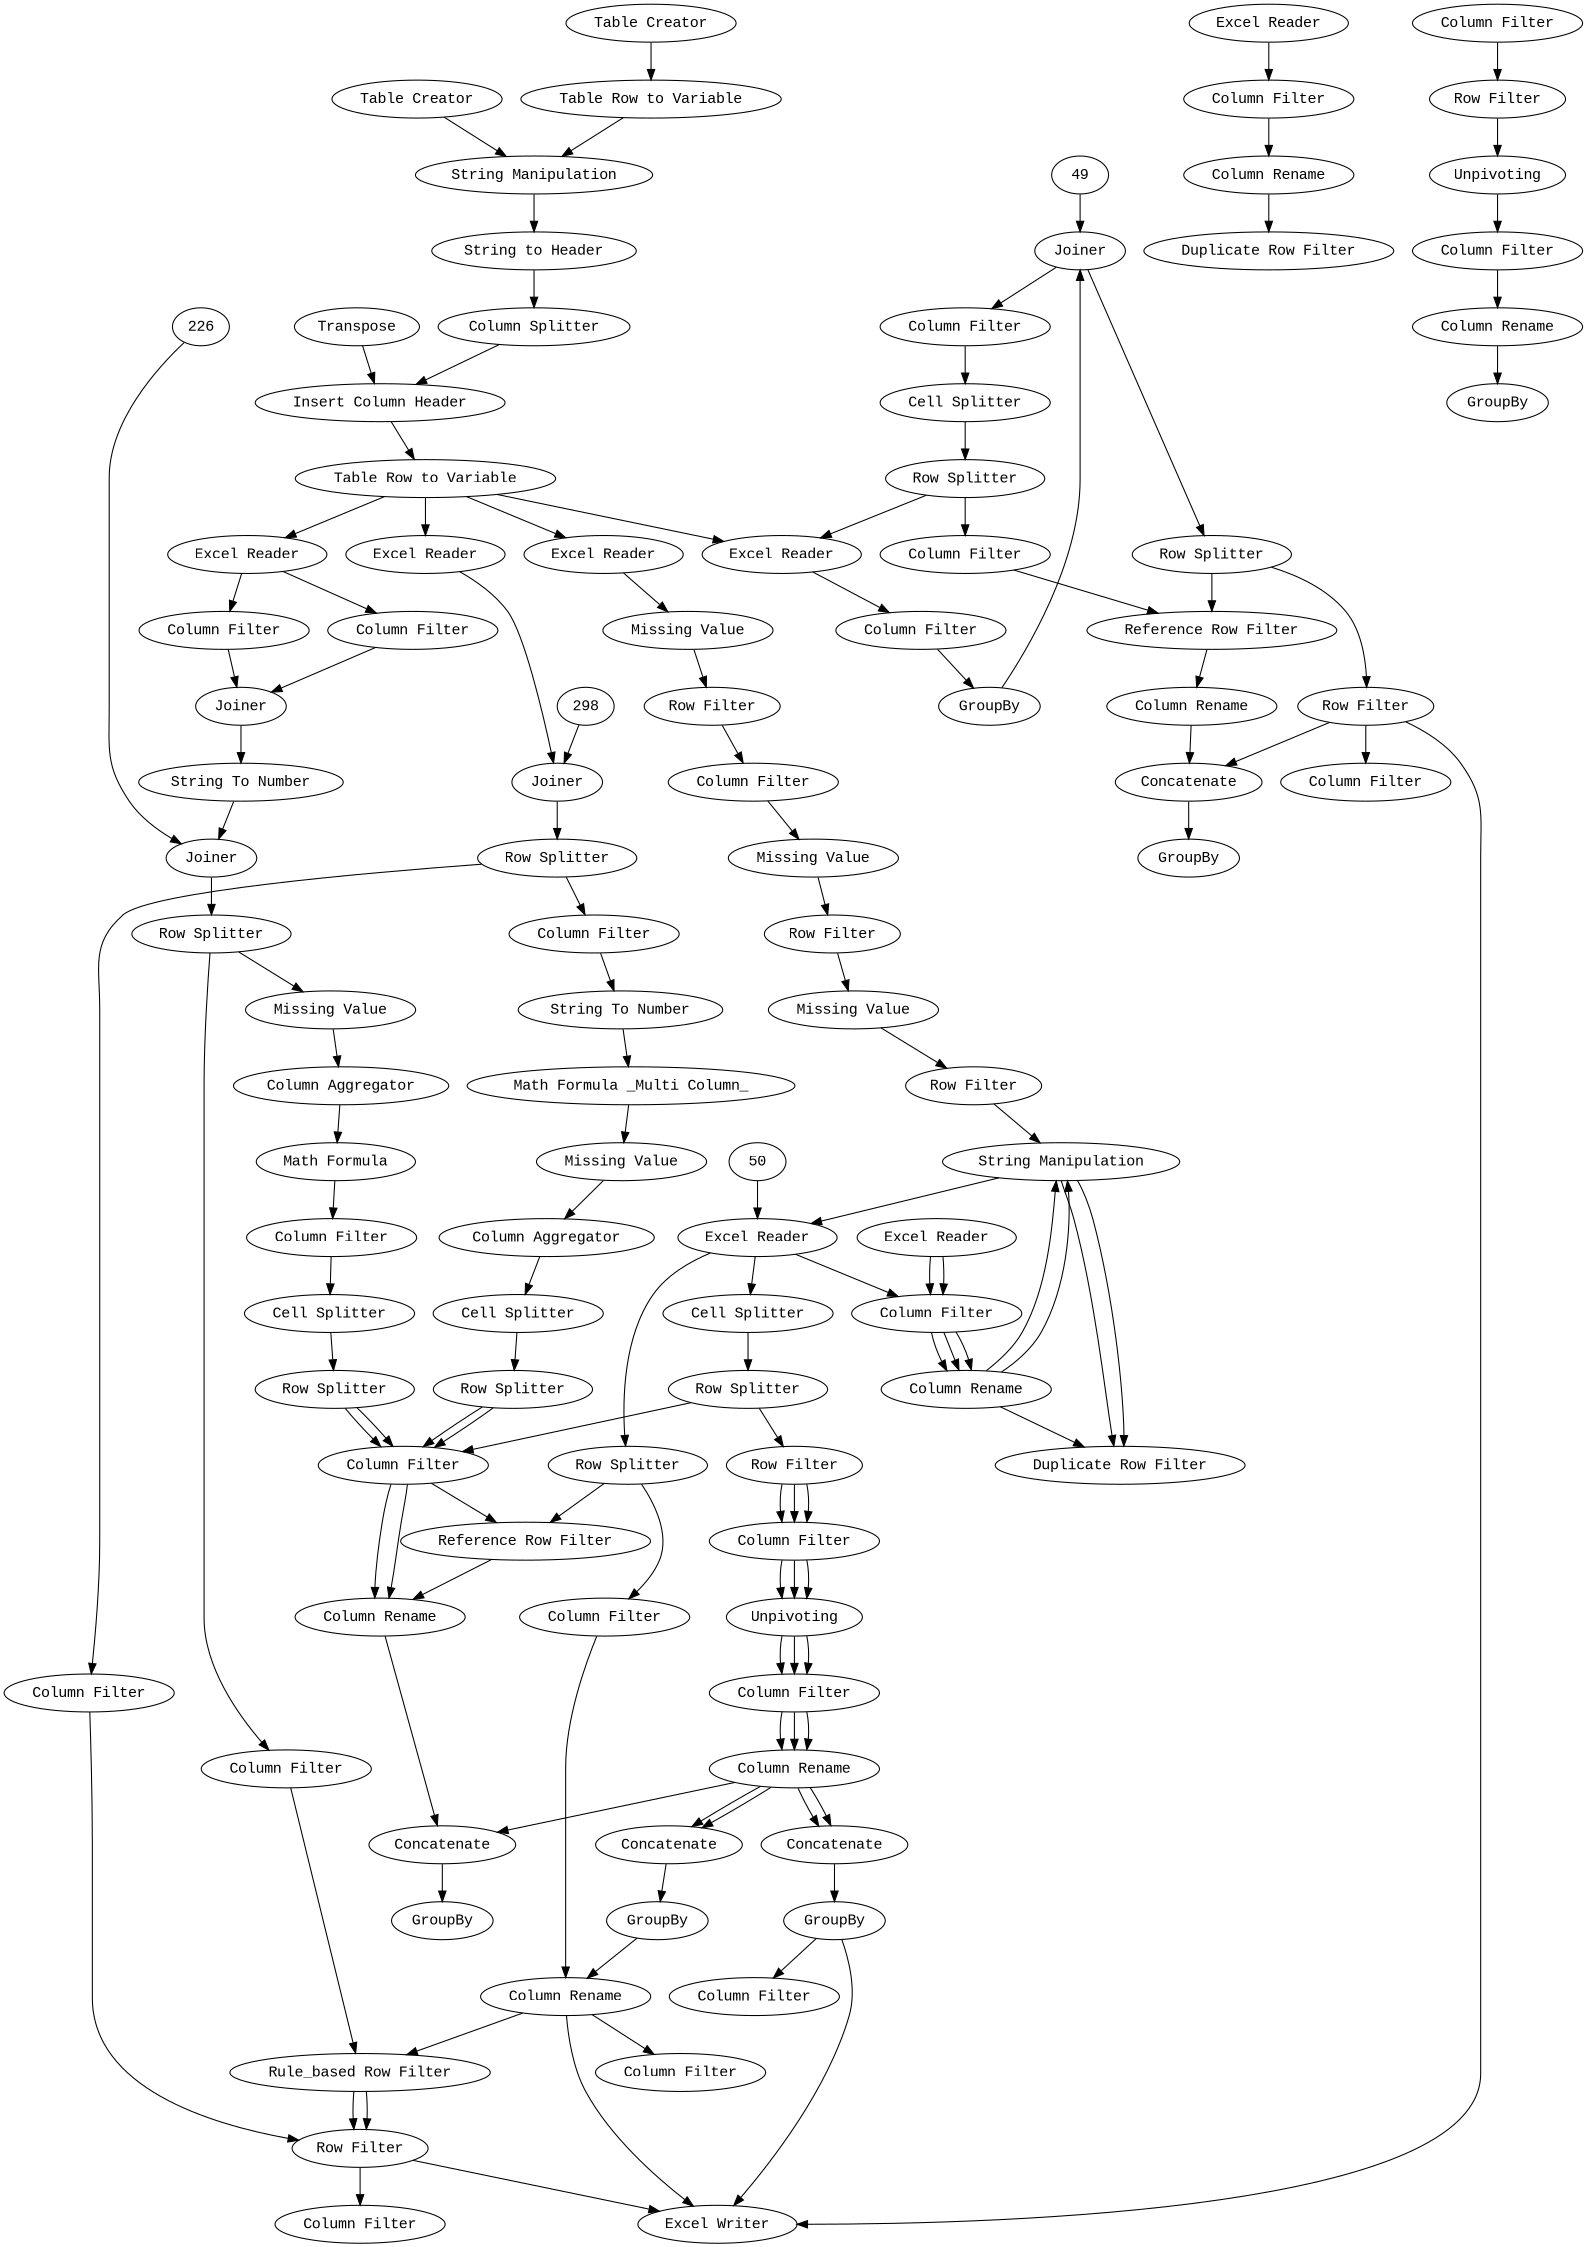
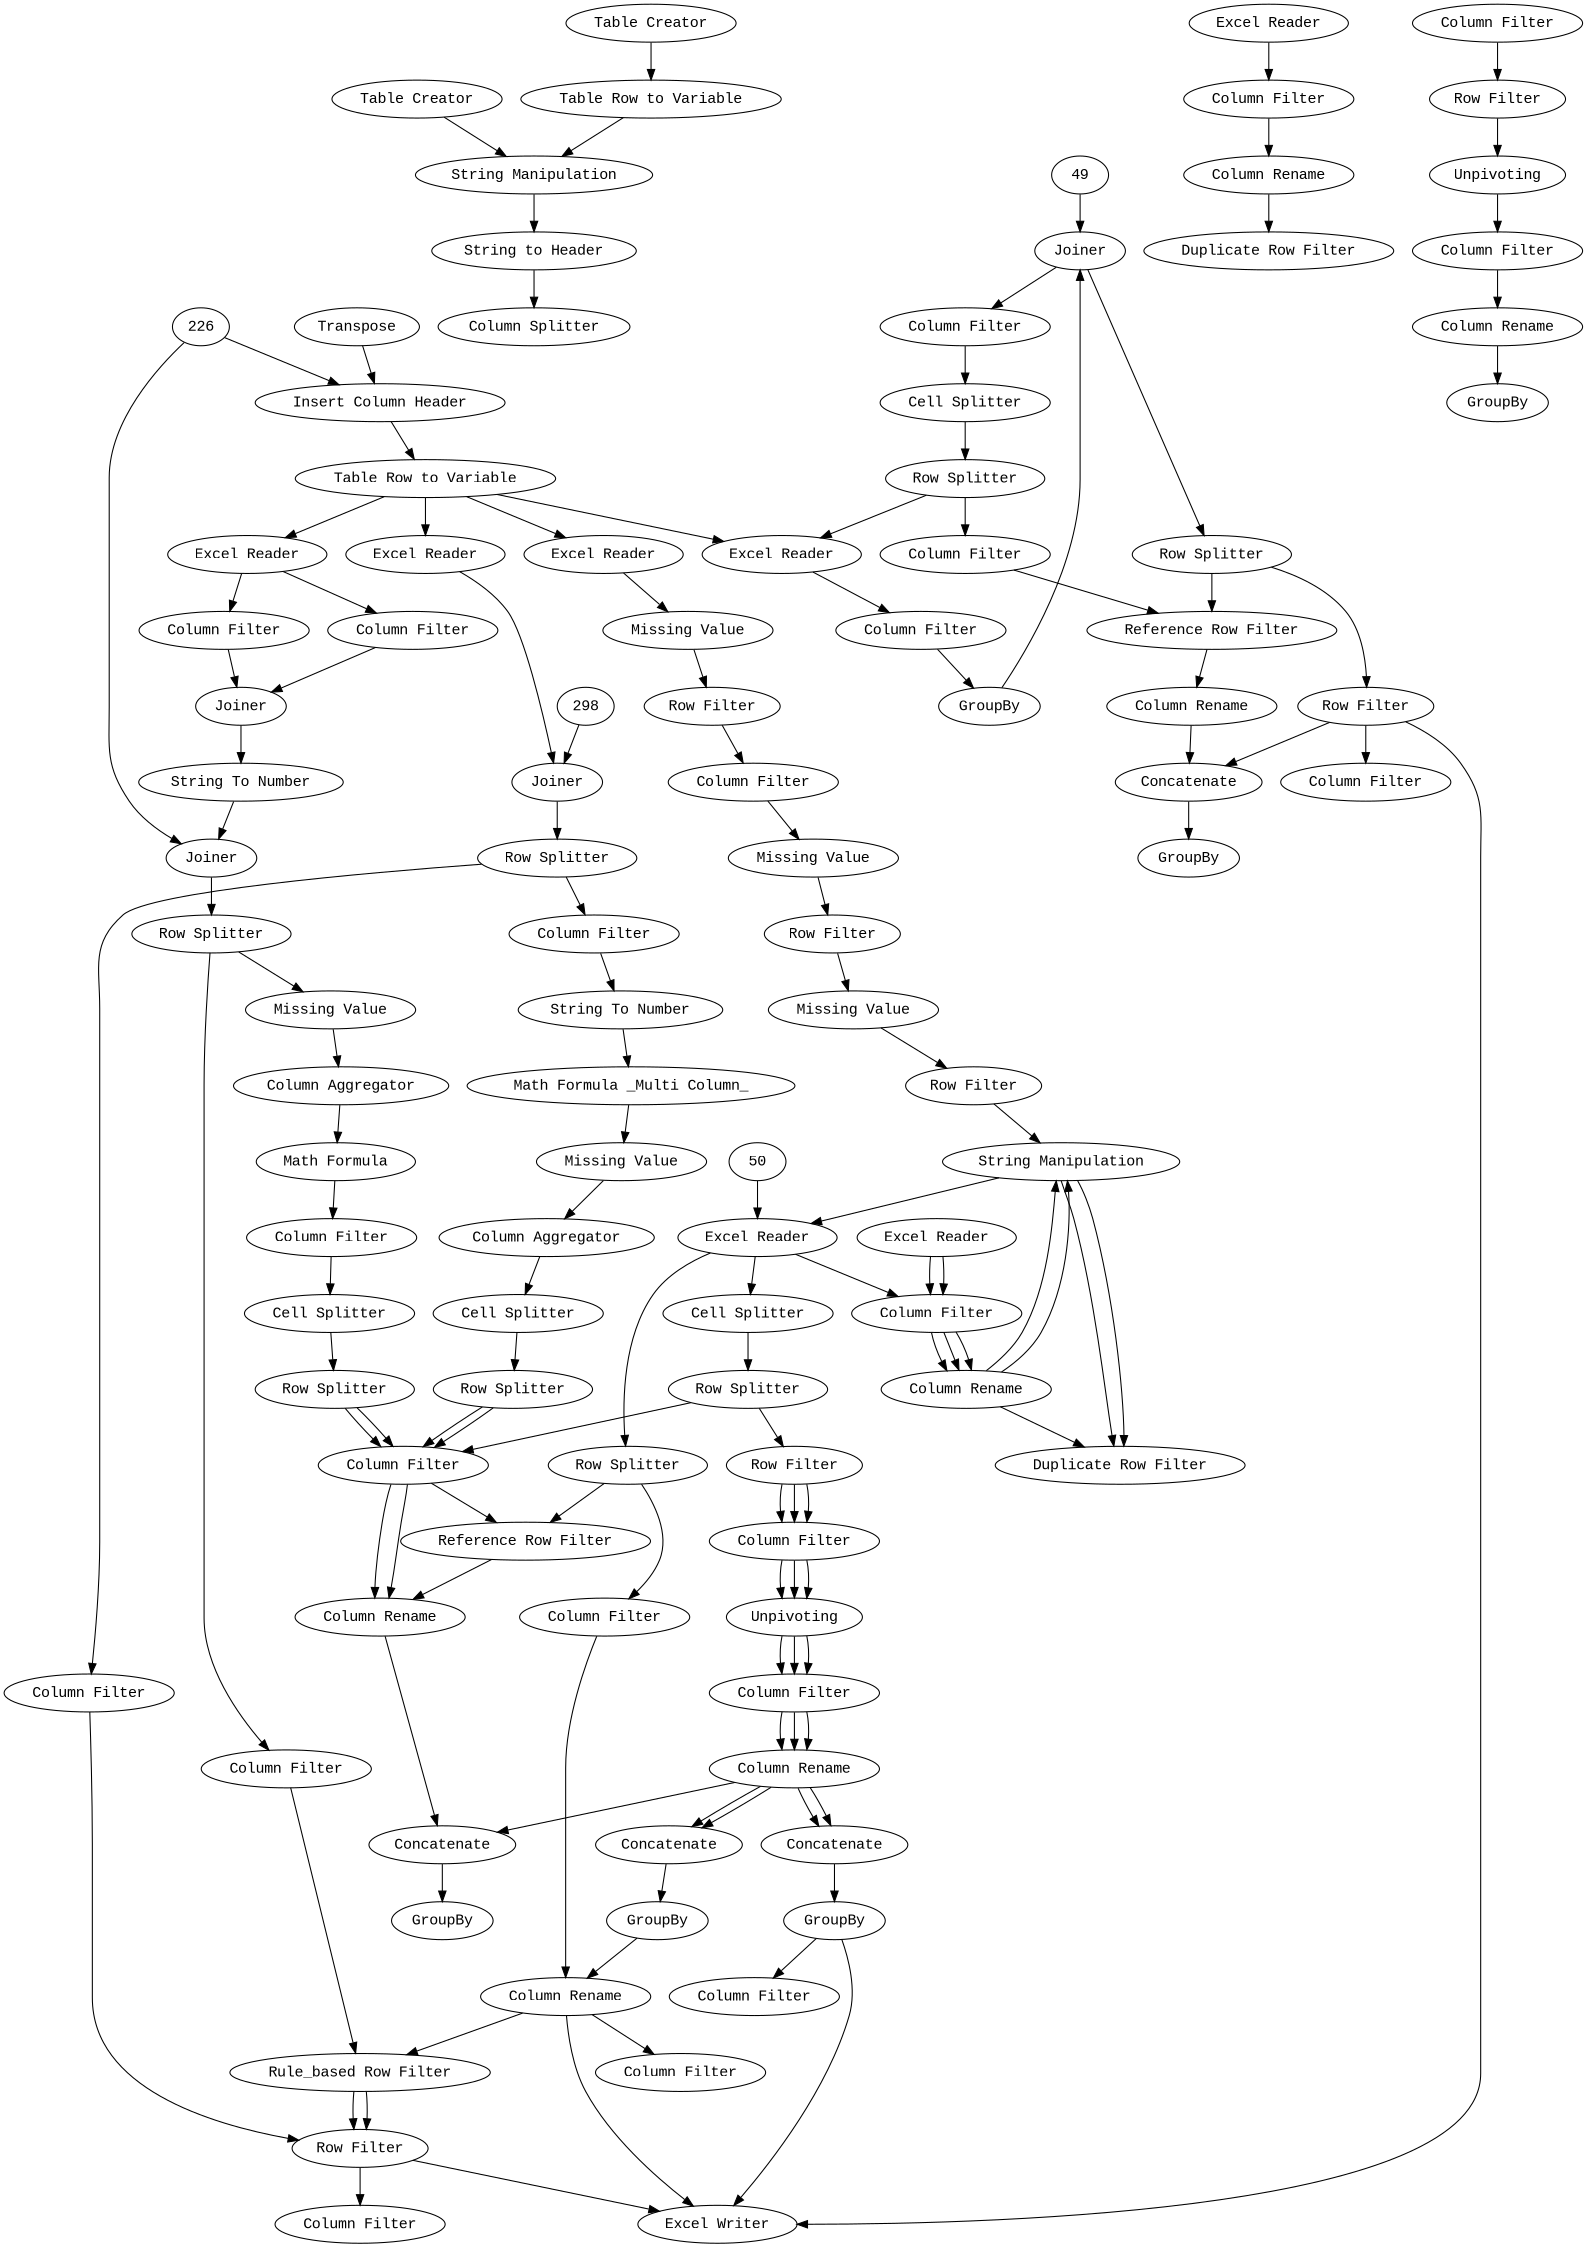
(462, 362) -> (277, 359)
